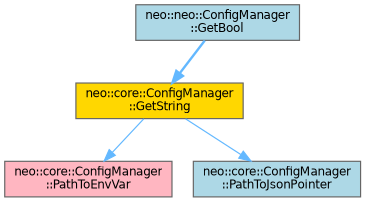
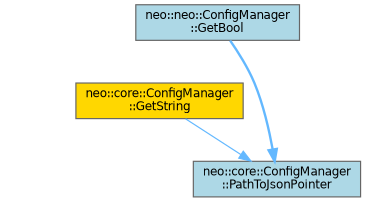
(192, 57) -> (258, 92)
(88, 179) -> none
